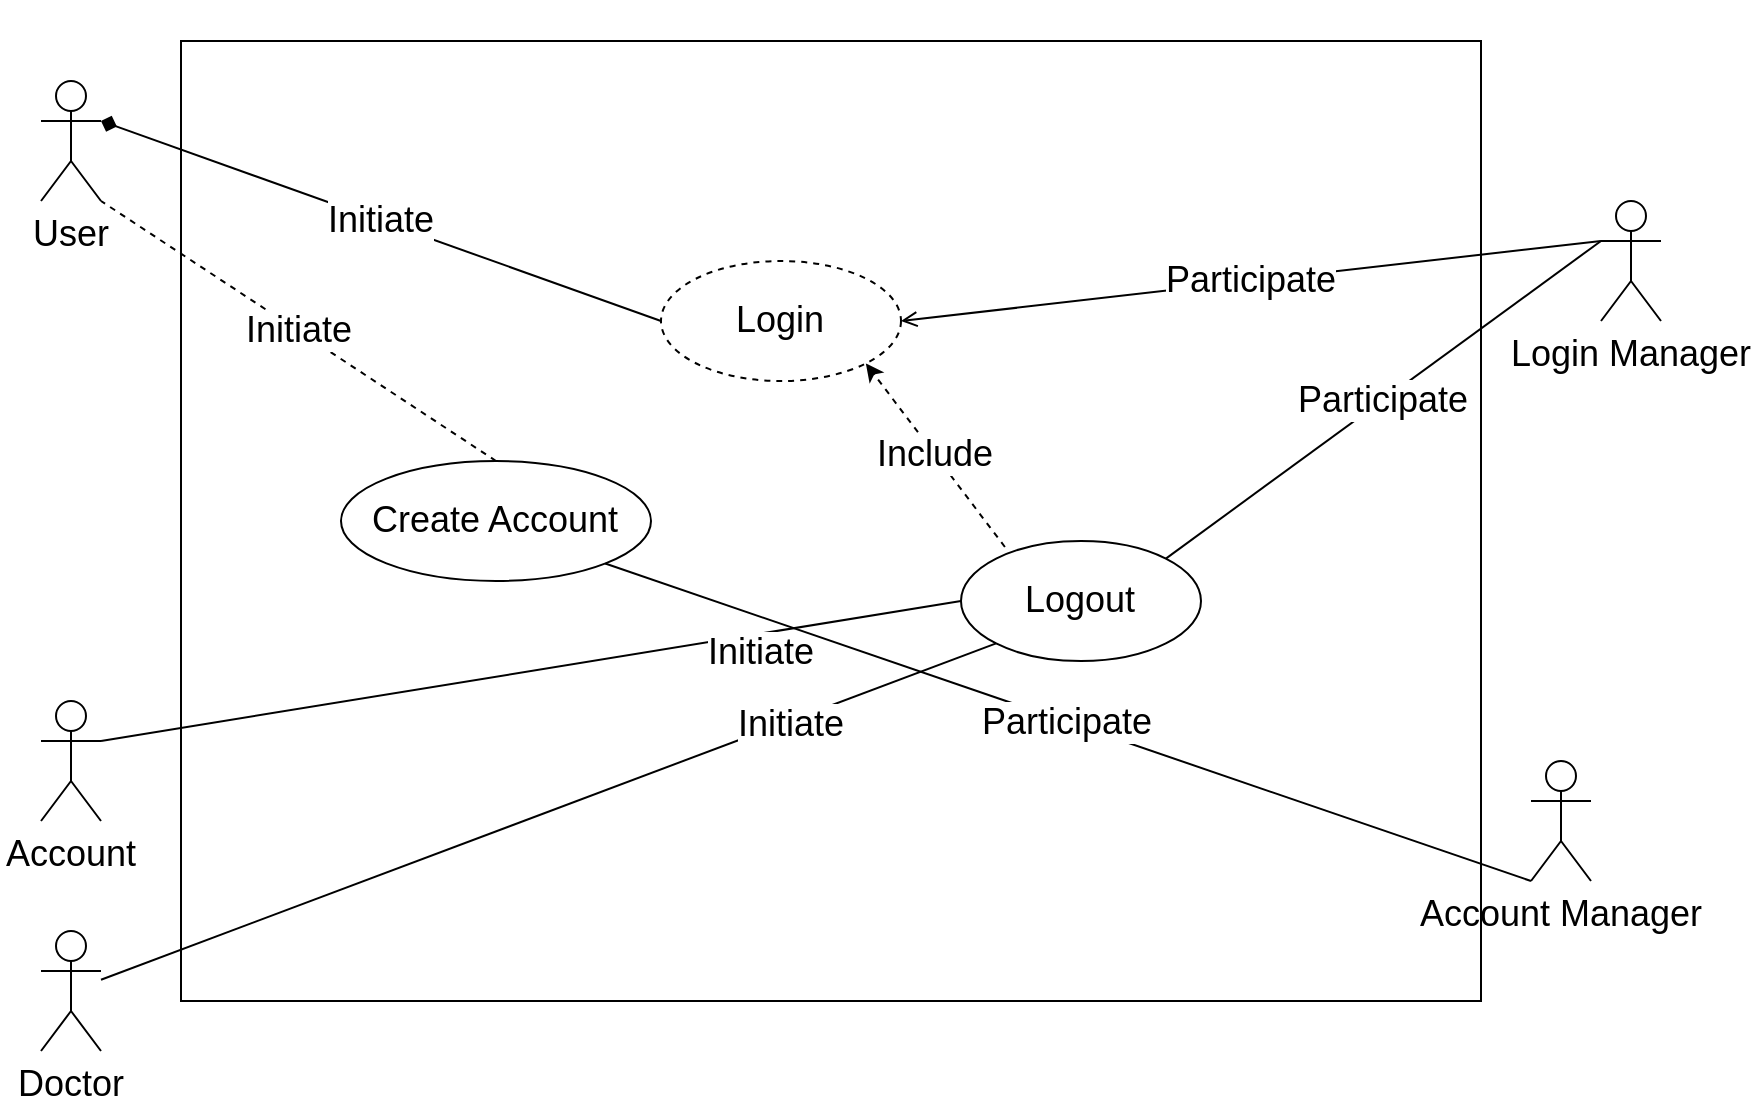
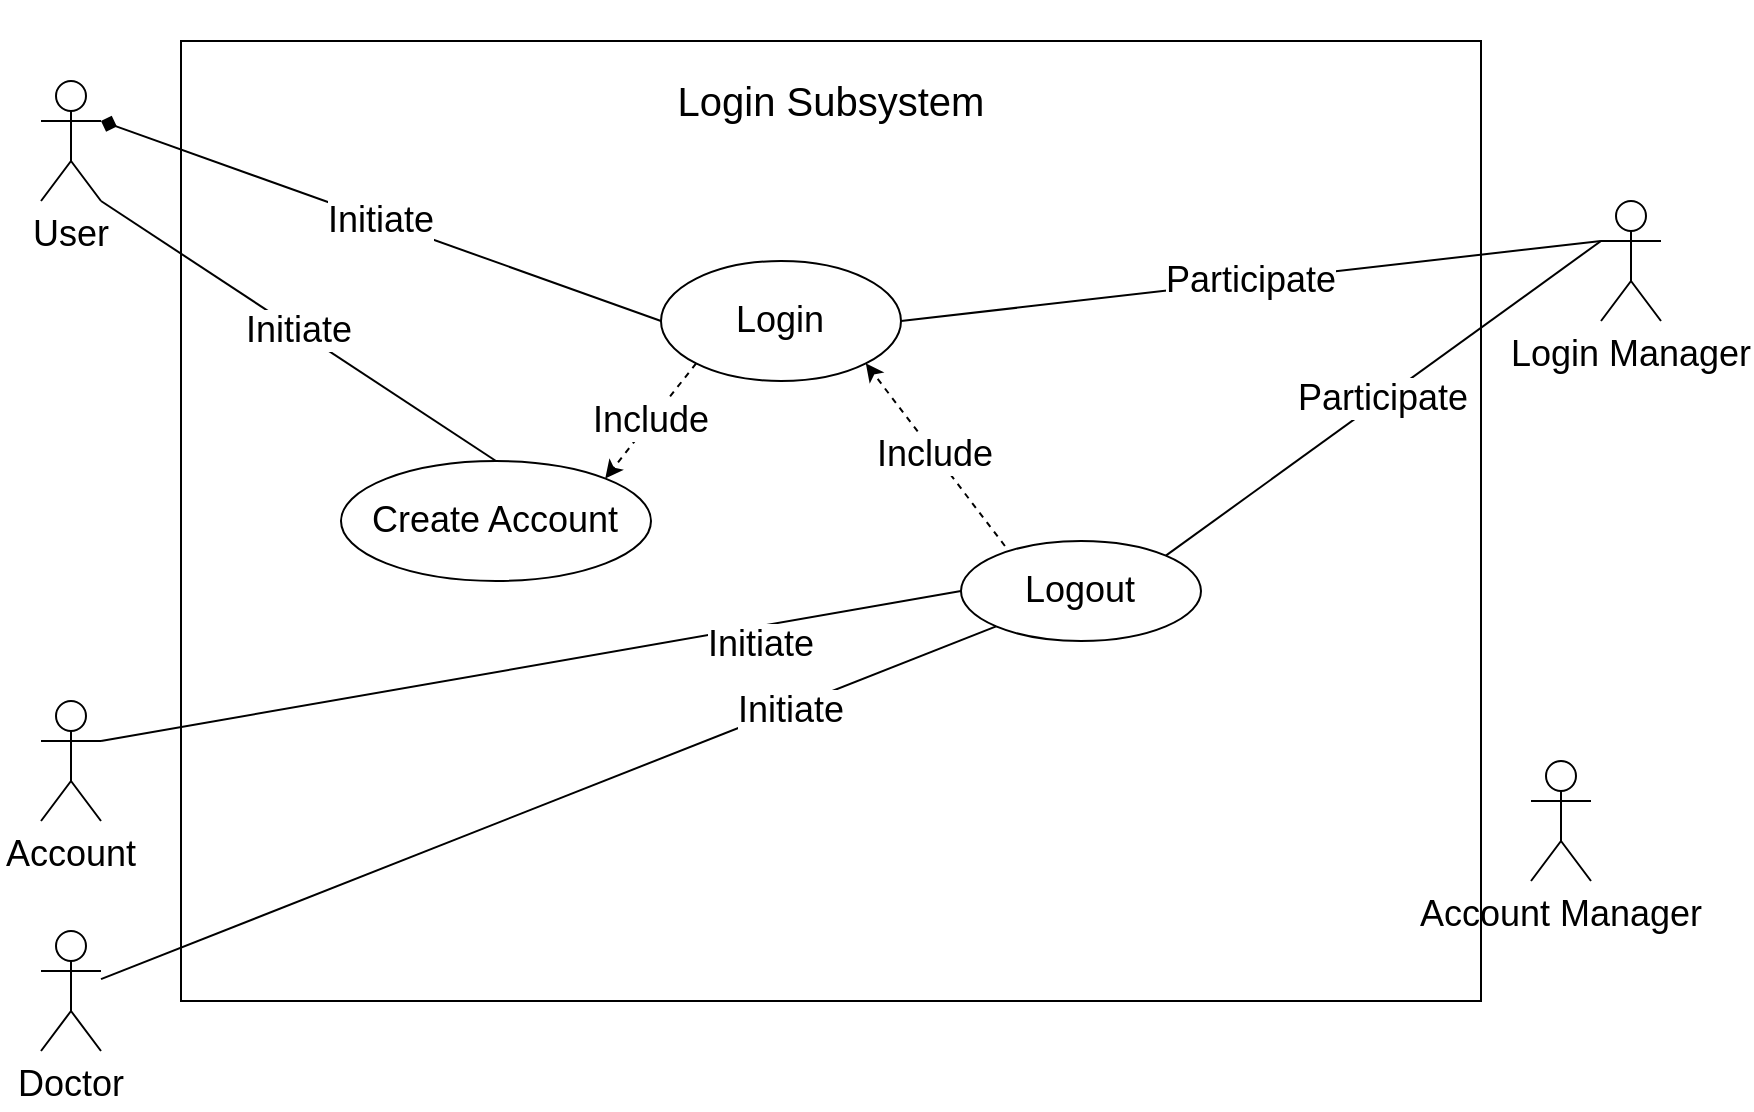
none -> (831, 101)
(186, 257) -> (186, 257)
(909, 320) -> (907, 320)
(781, 321) -> (781, 321)
none -> (682, 381)
(1081, 601) -> (1081, 591)
(1328, 812) -> none
